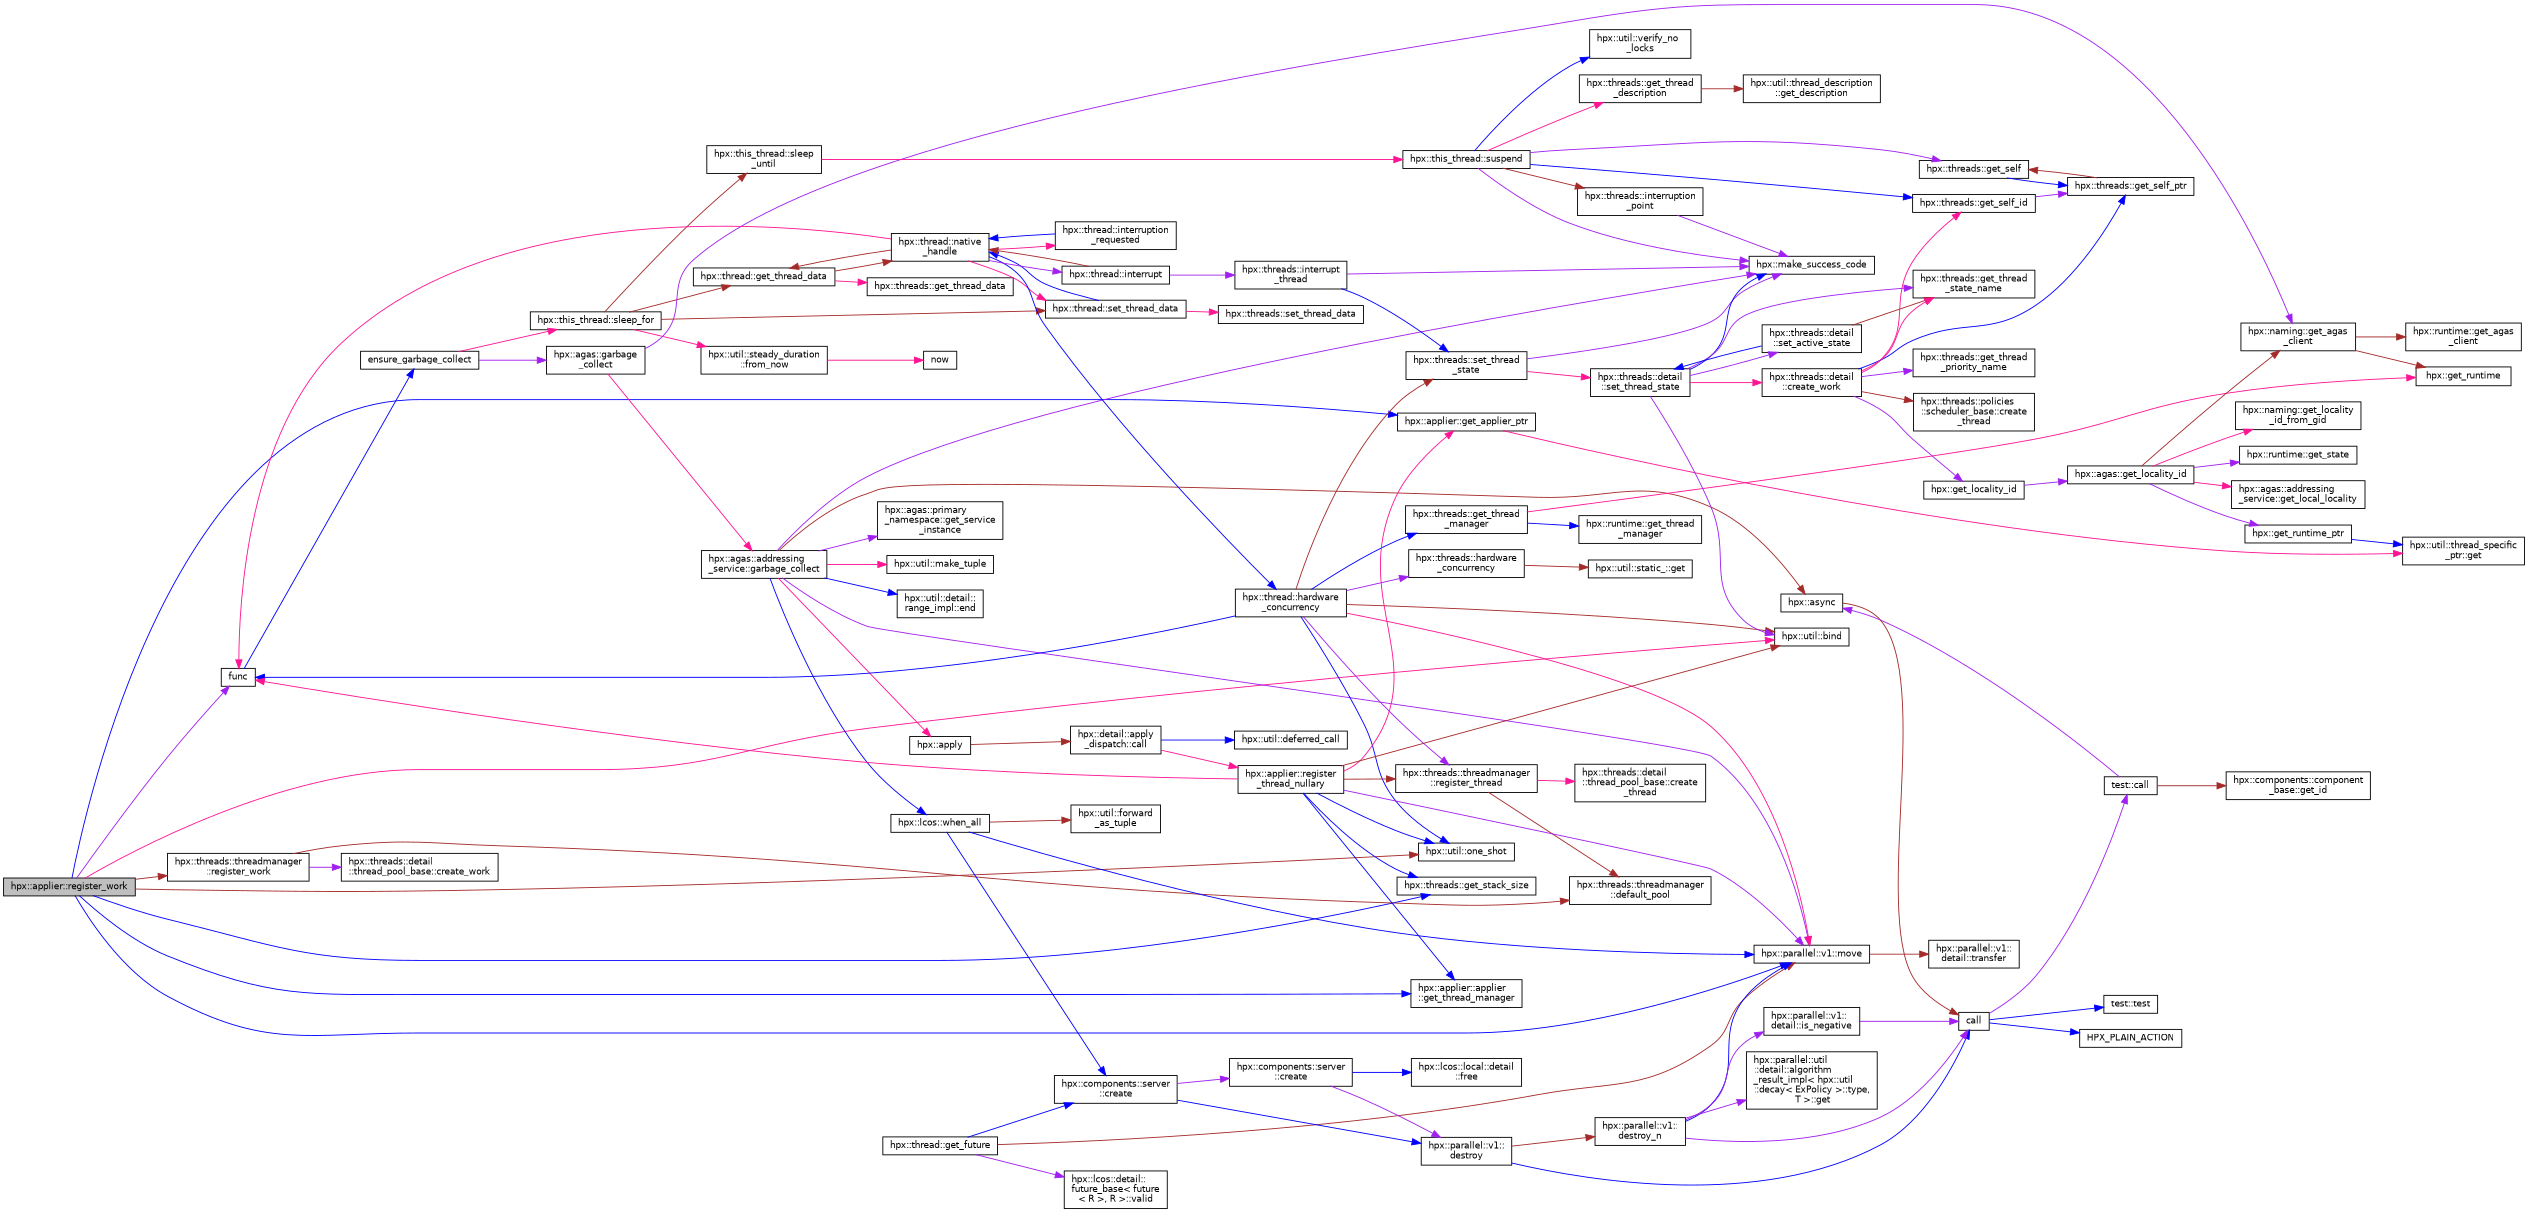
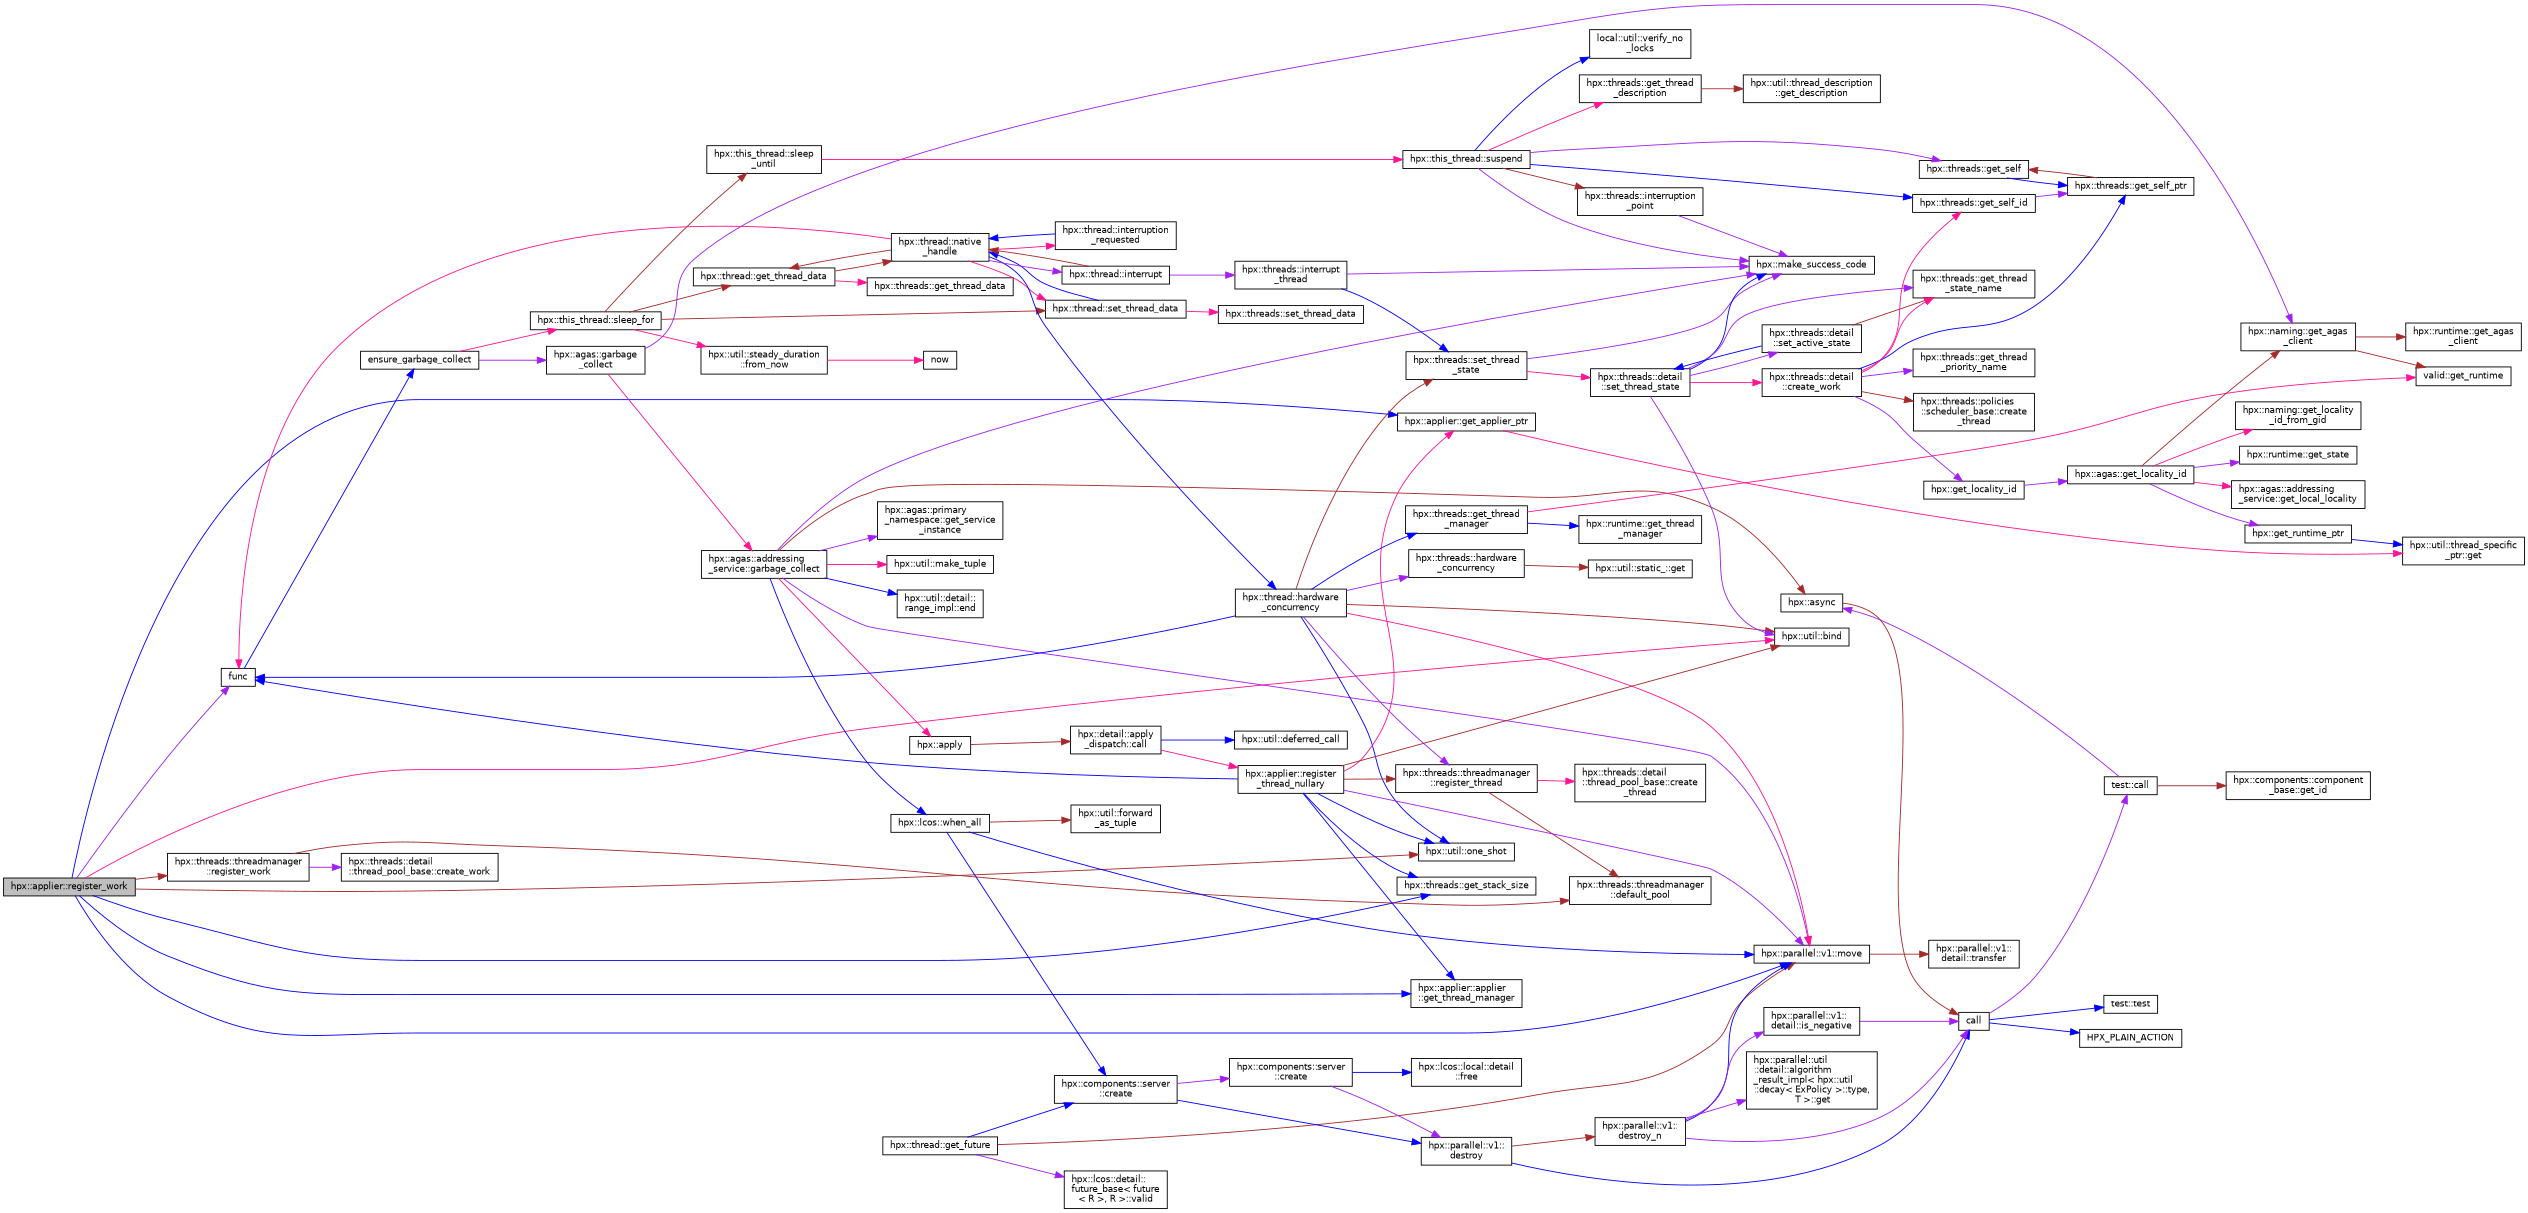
(1640, 44) -> (1640, 44)
(2464, 376) -> (2464, 376)
(773, 753) -> (773, 753)
